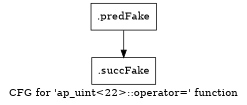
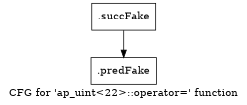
(124, 40) -> (124, 40)
